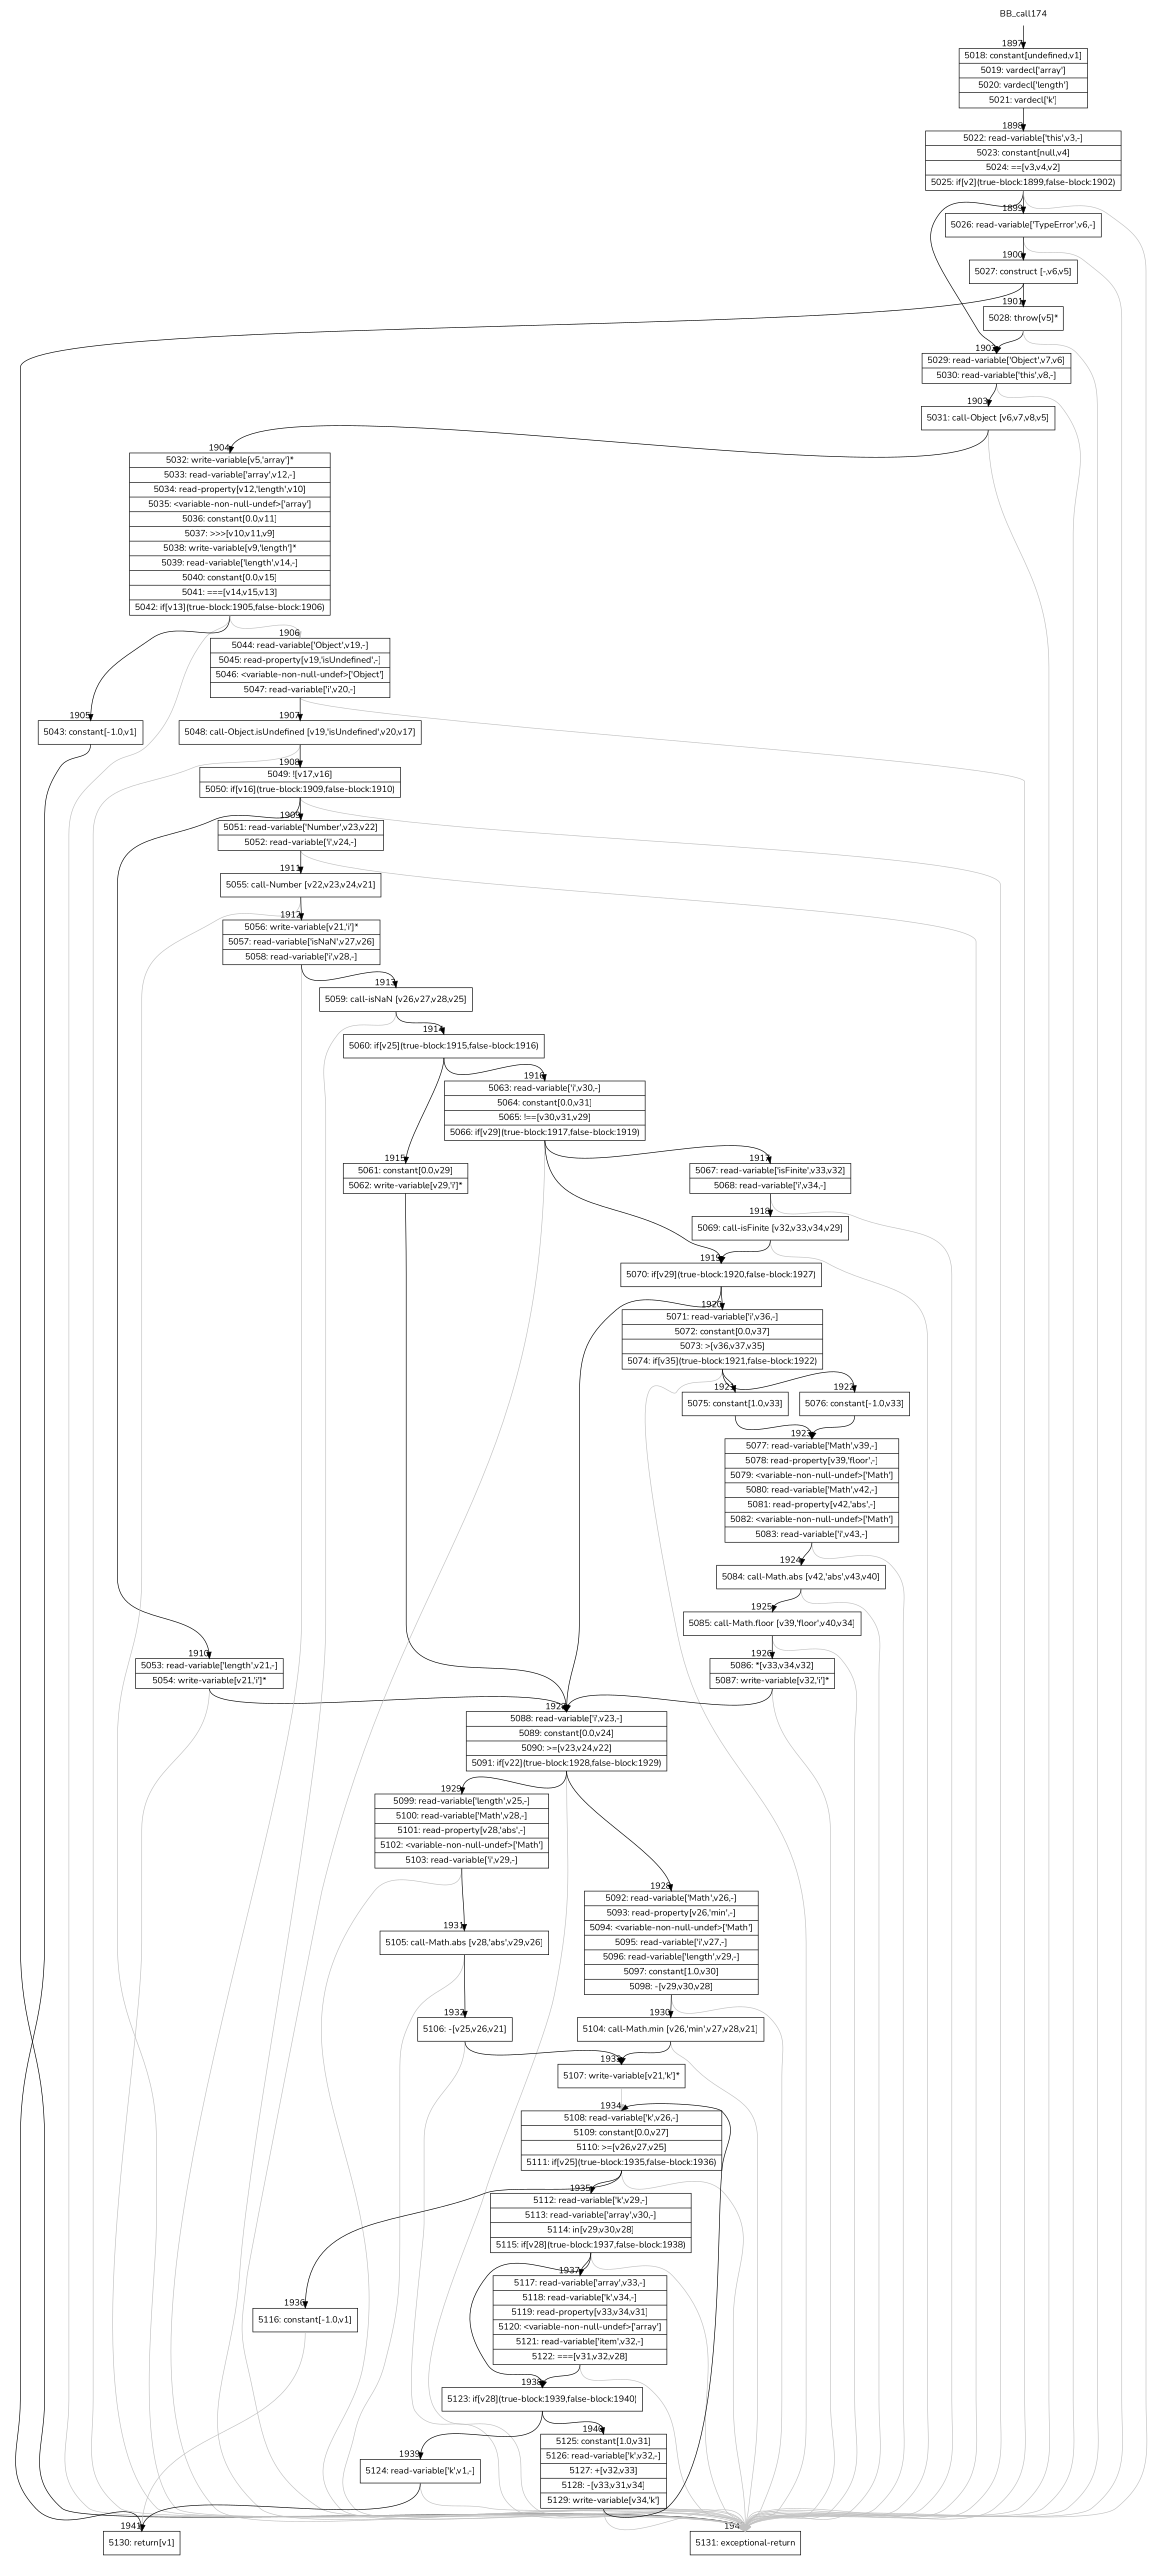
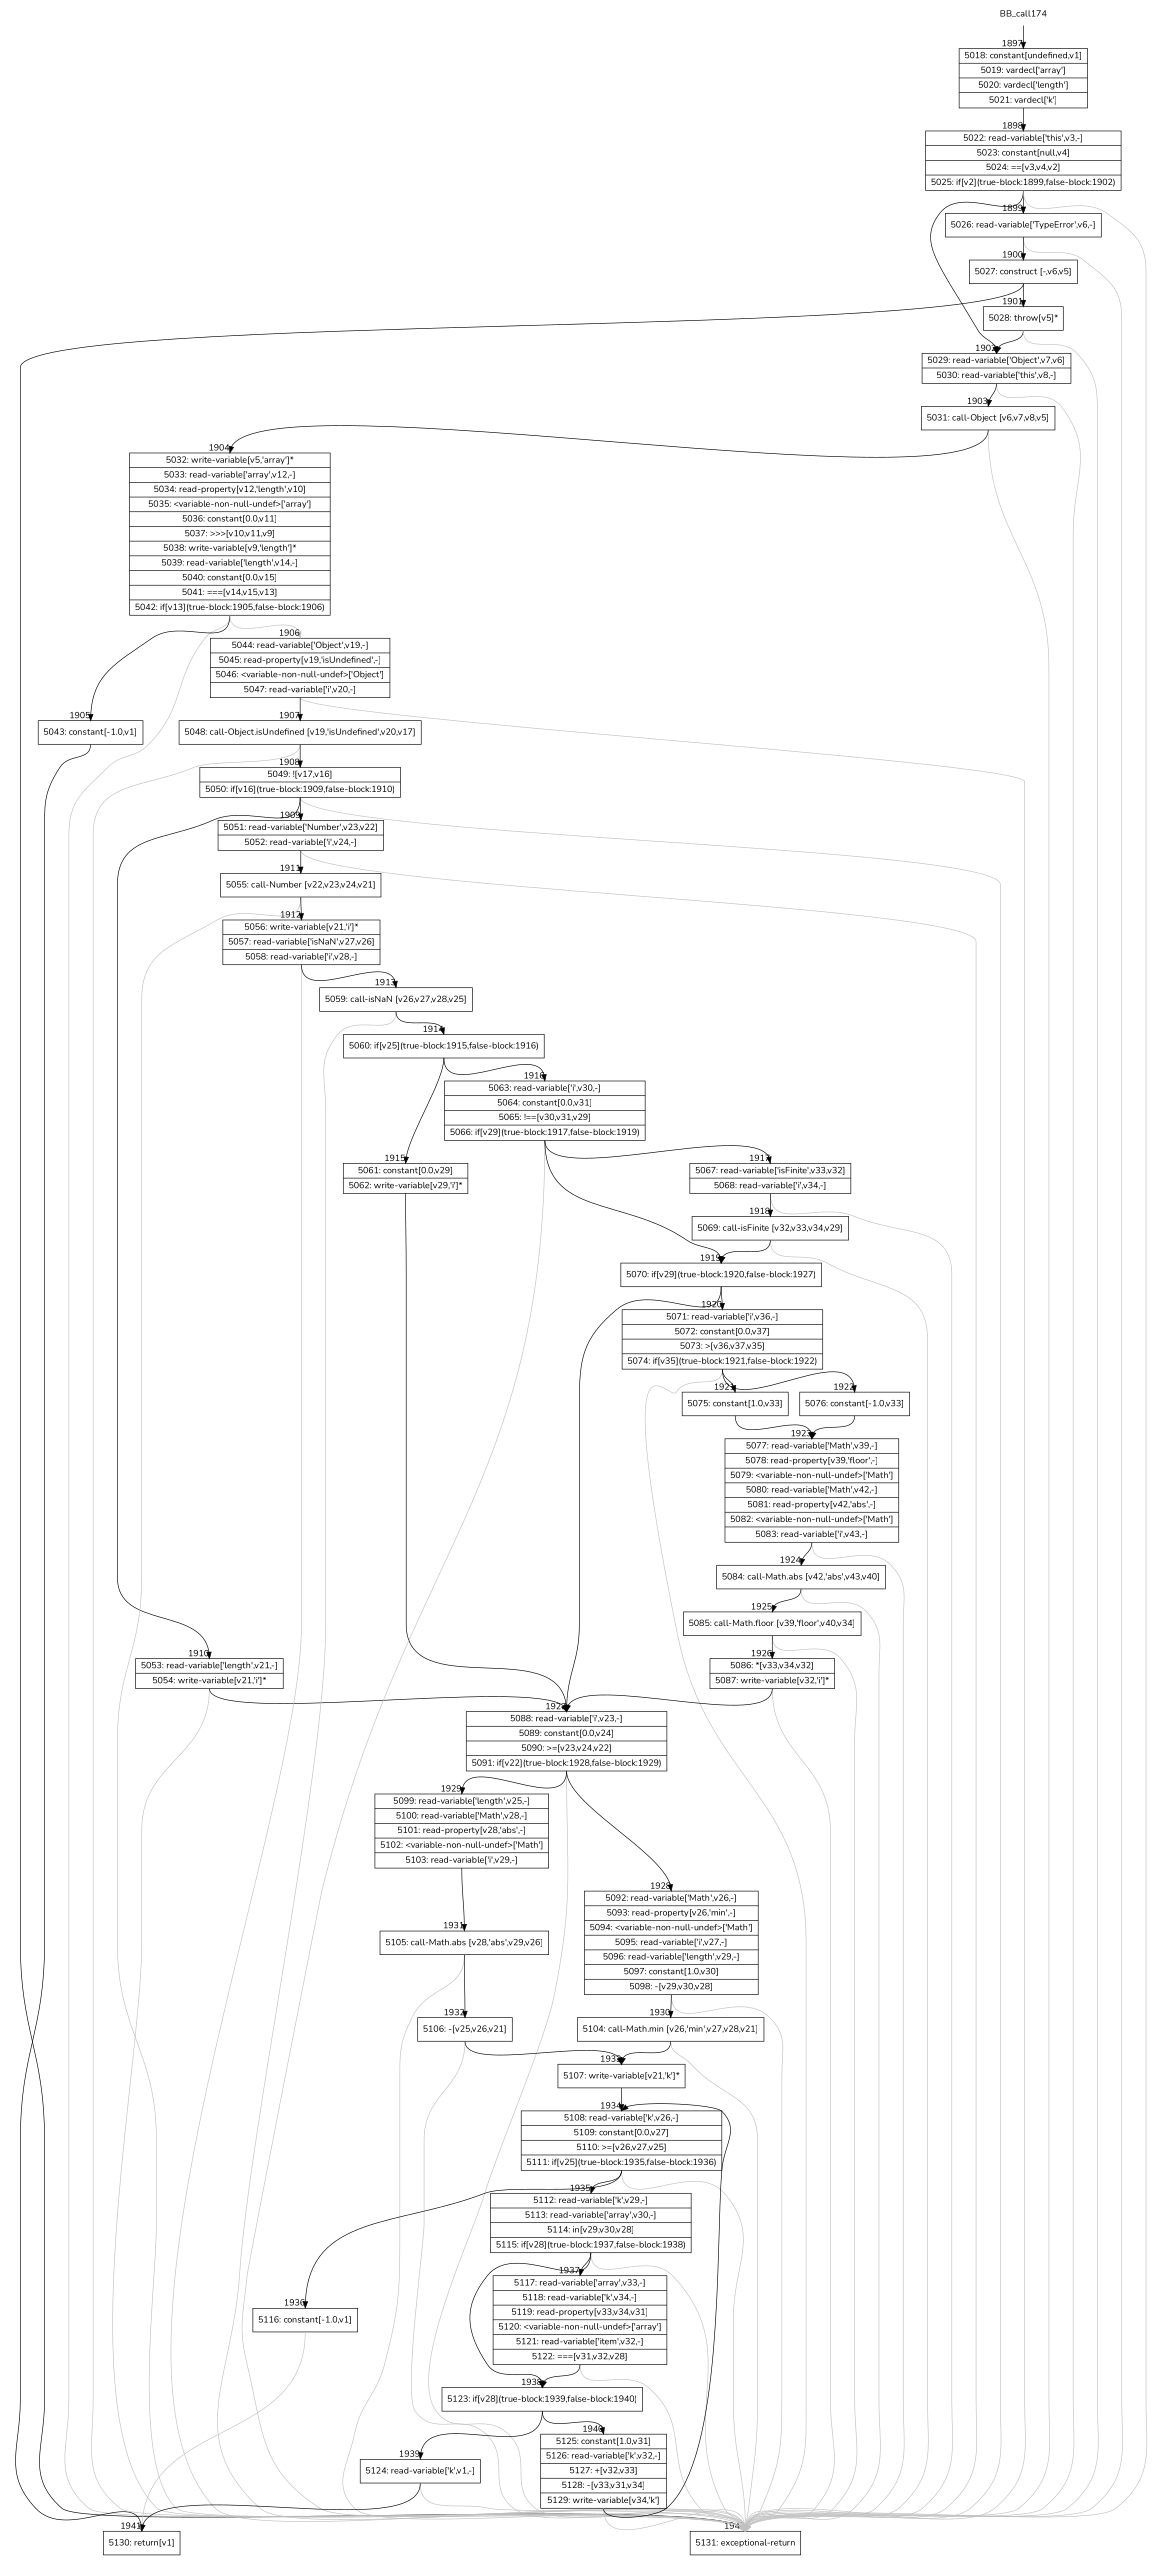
(622, 2096) -> (622, 2096)
(365, 2350) -> none
